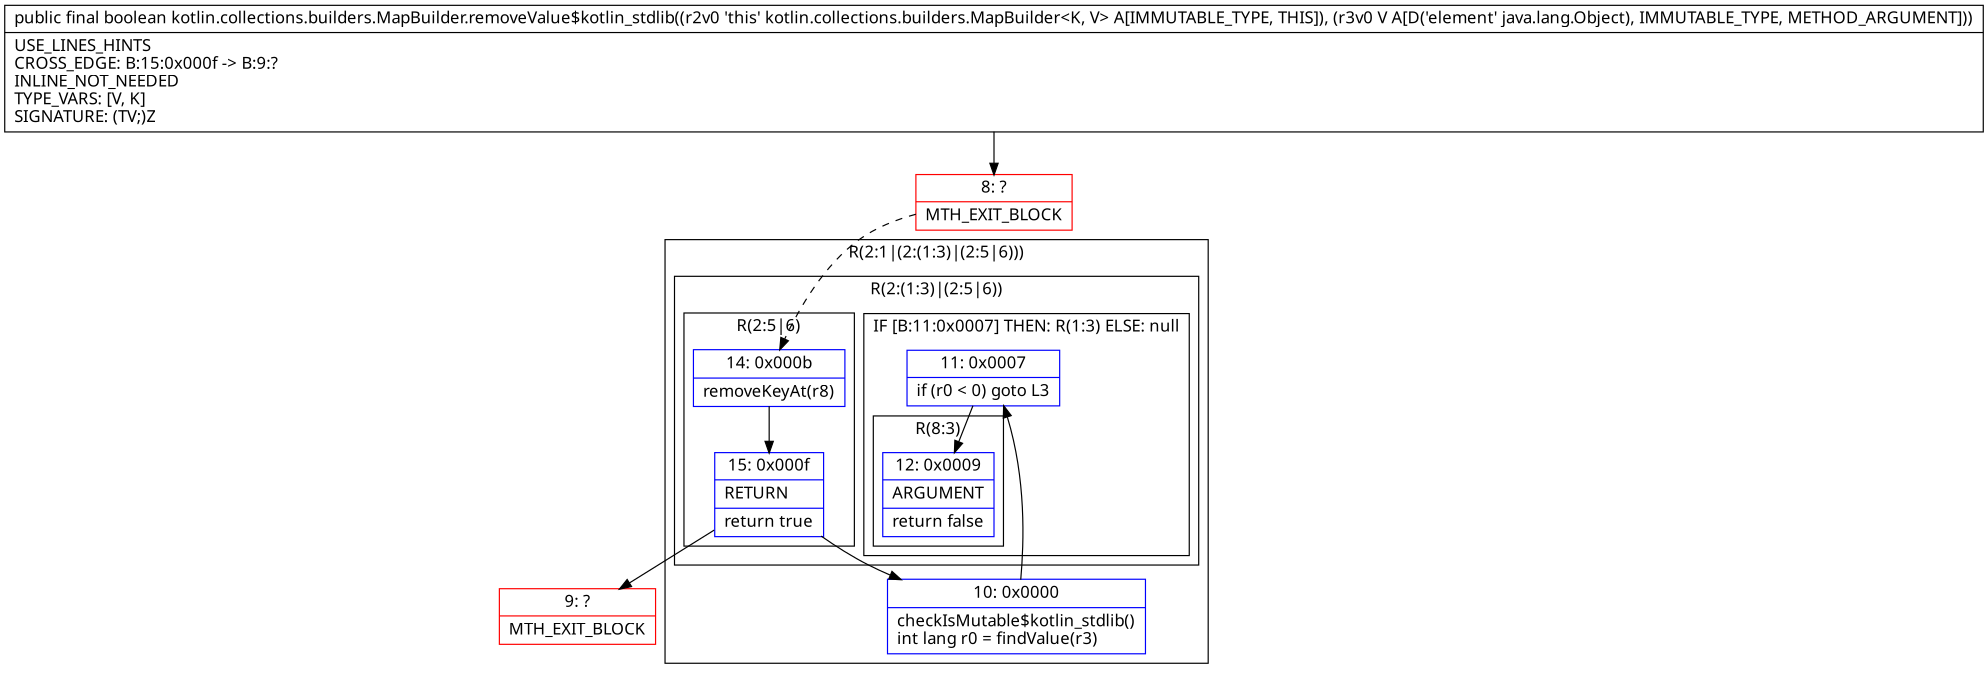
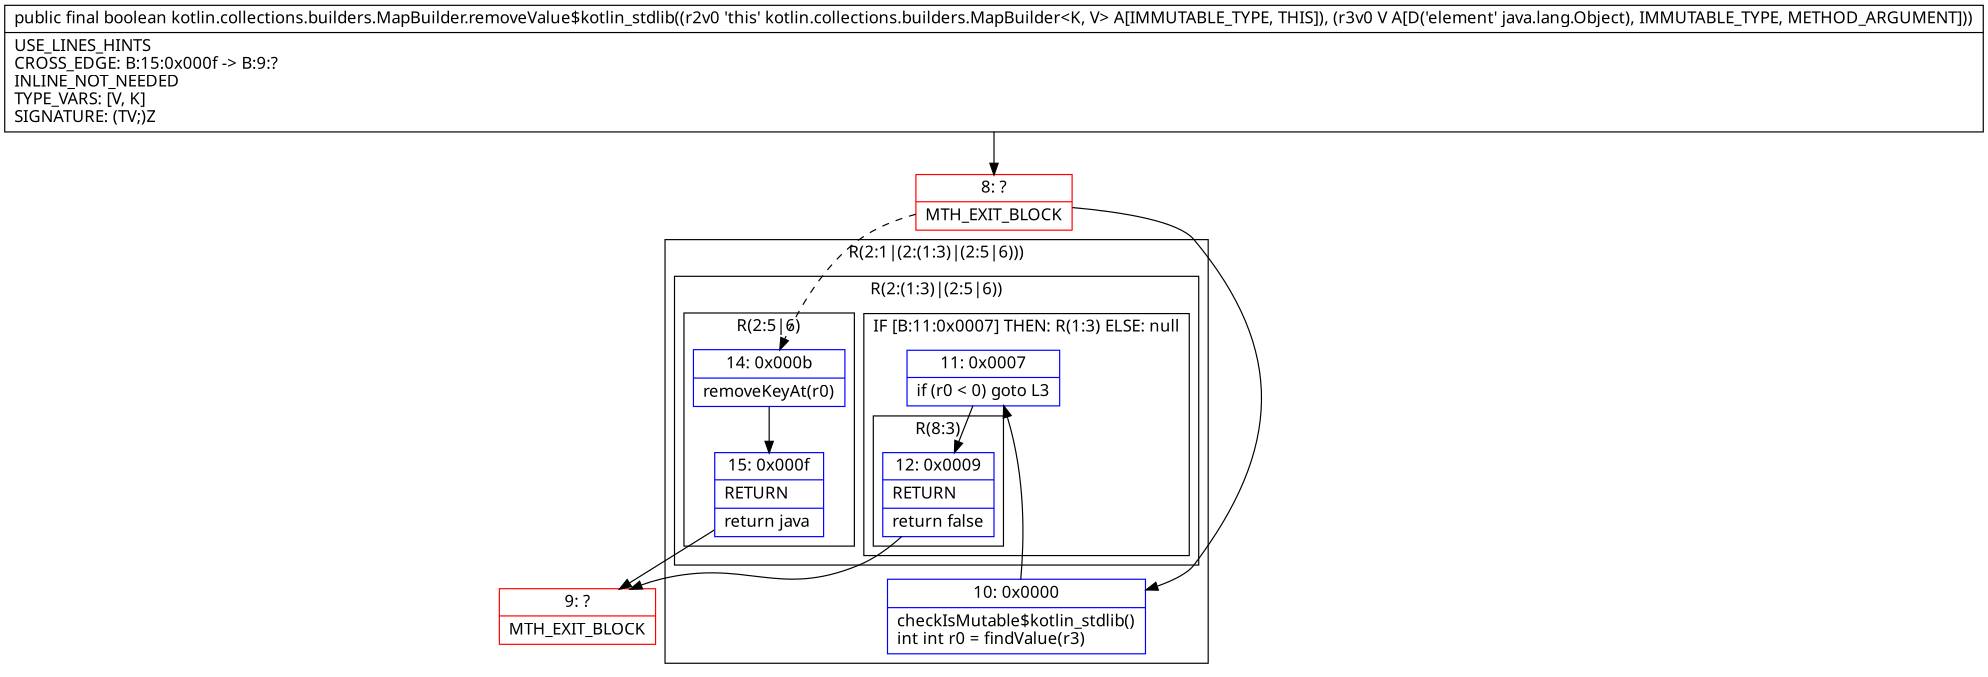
(769, 392) -> (769, 392)
(938, 493) -> (925, 493)
(769, 522) -> (767, 522)
(855, 557) -> (1257, 360)
none -> (776, 578)
(998, 639) -> (992, 639)
